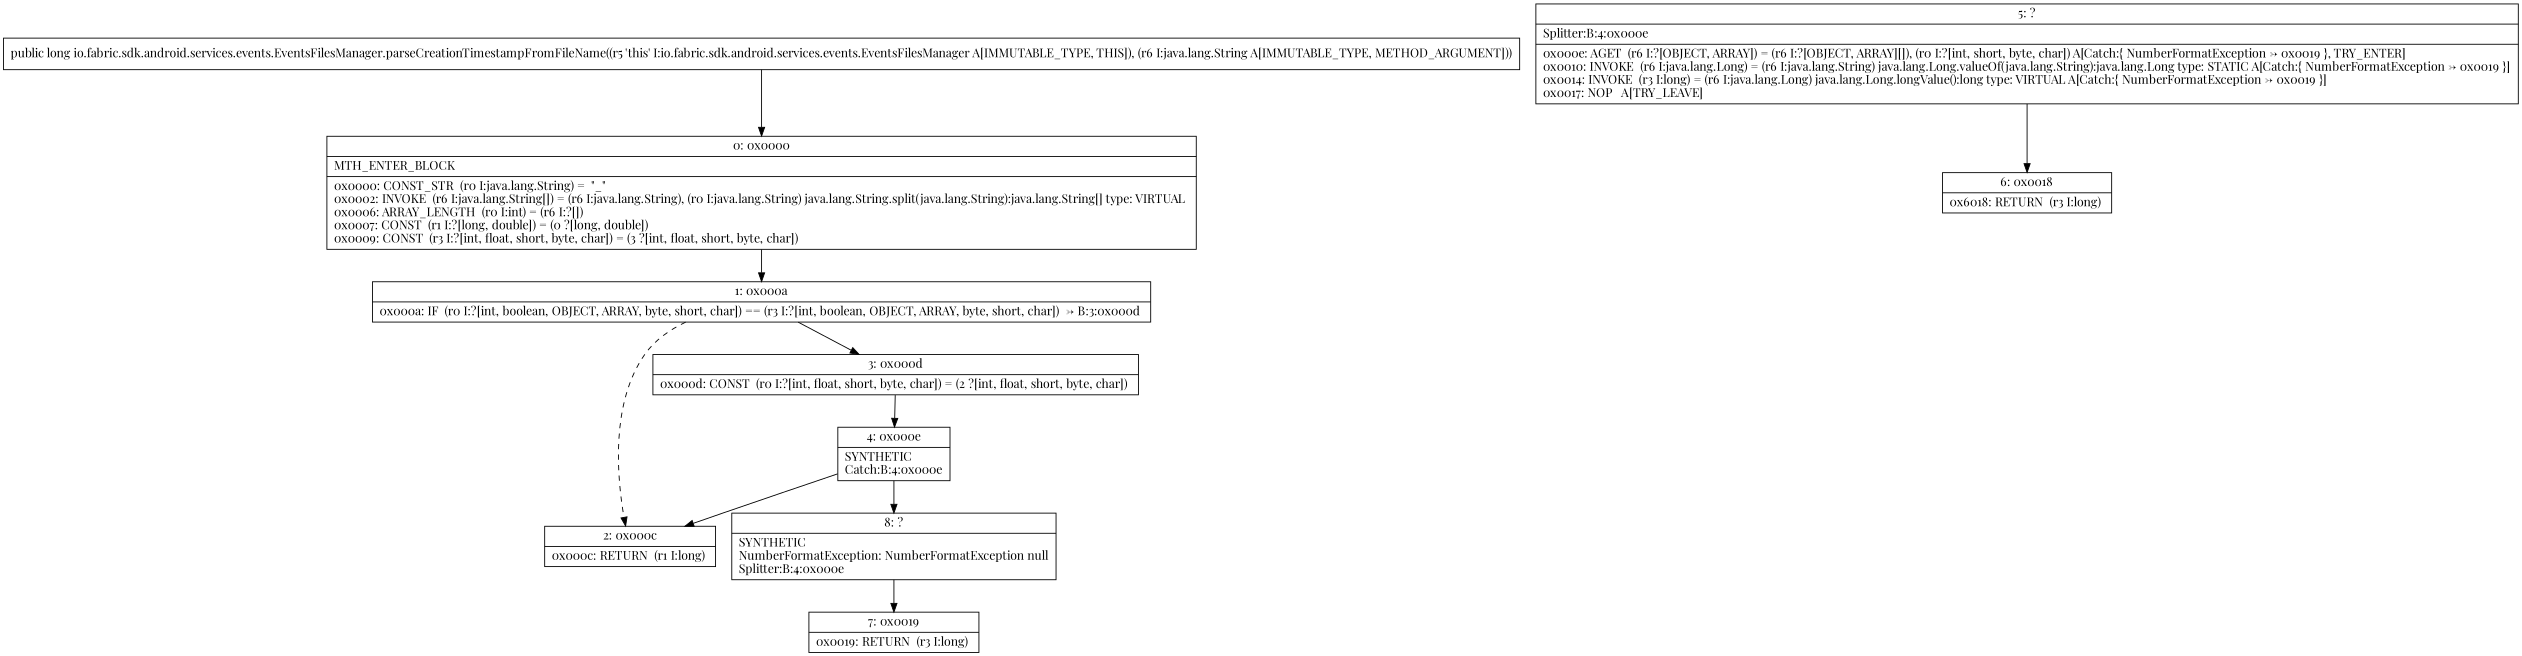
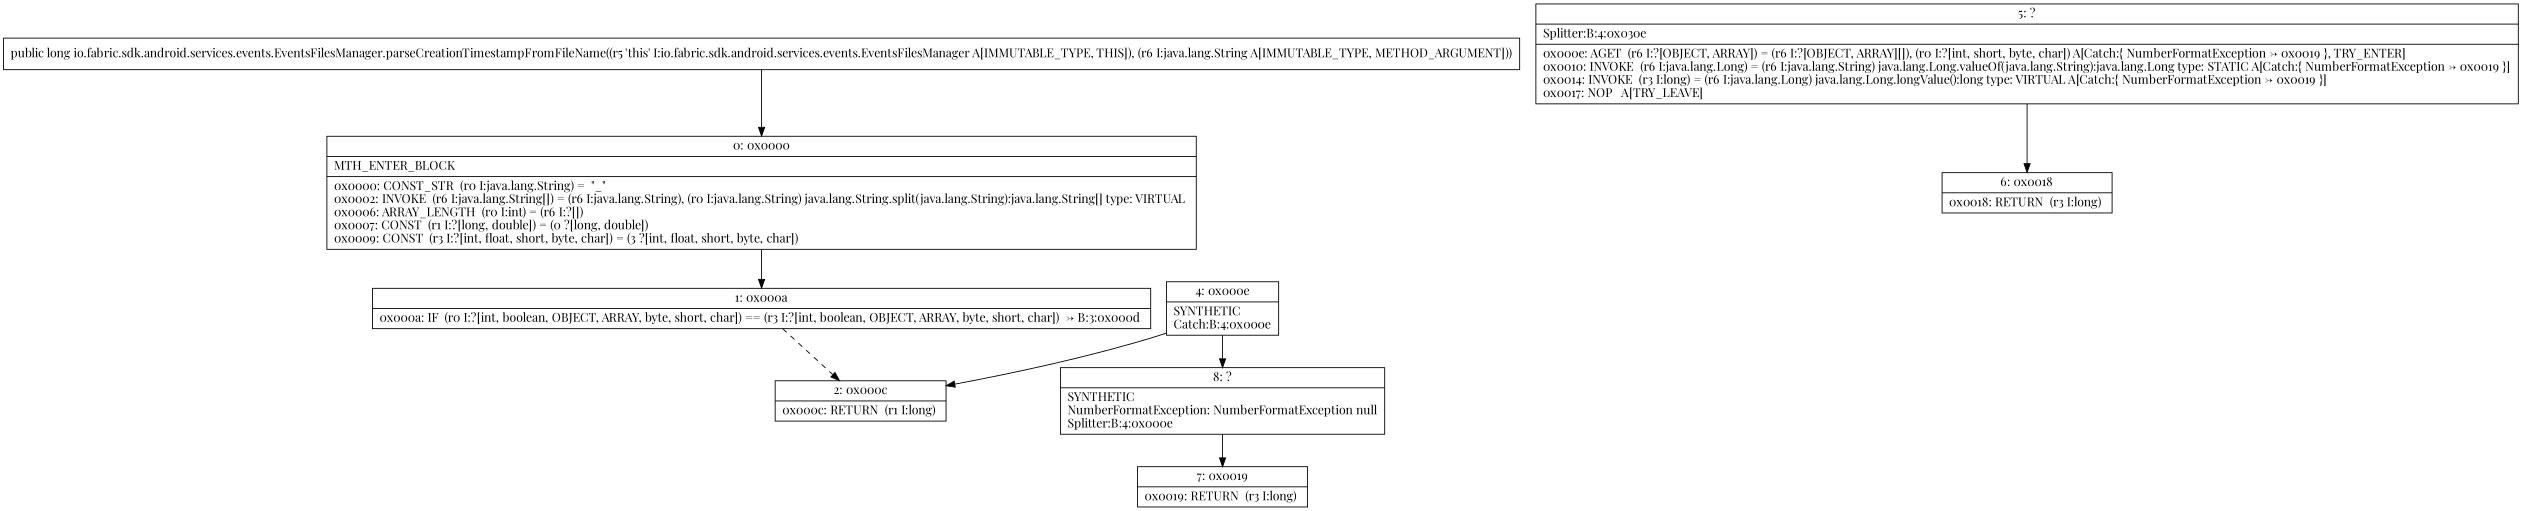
(1596, 34) -> (1595, 34)
(2027, 202) -> (2027, 202)
(896, 375) -> none
